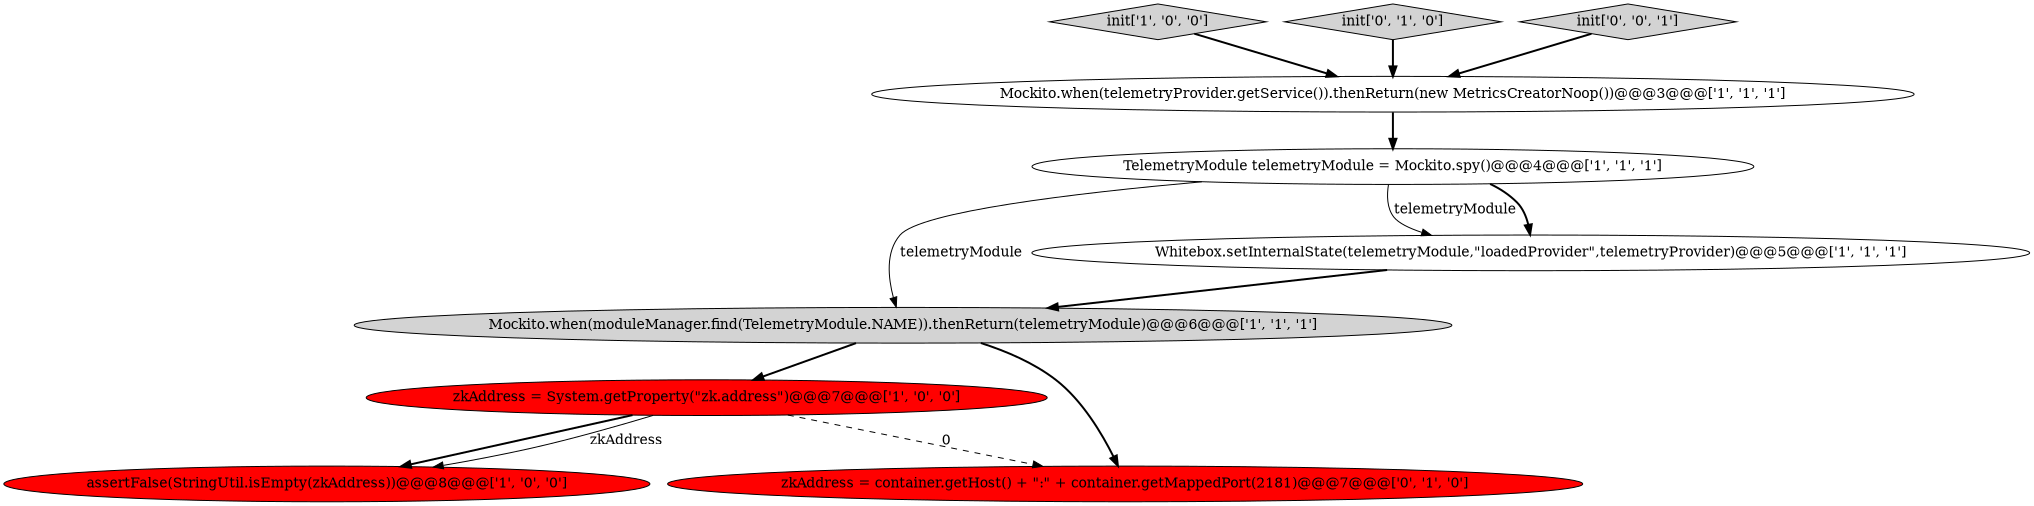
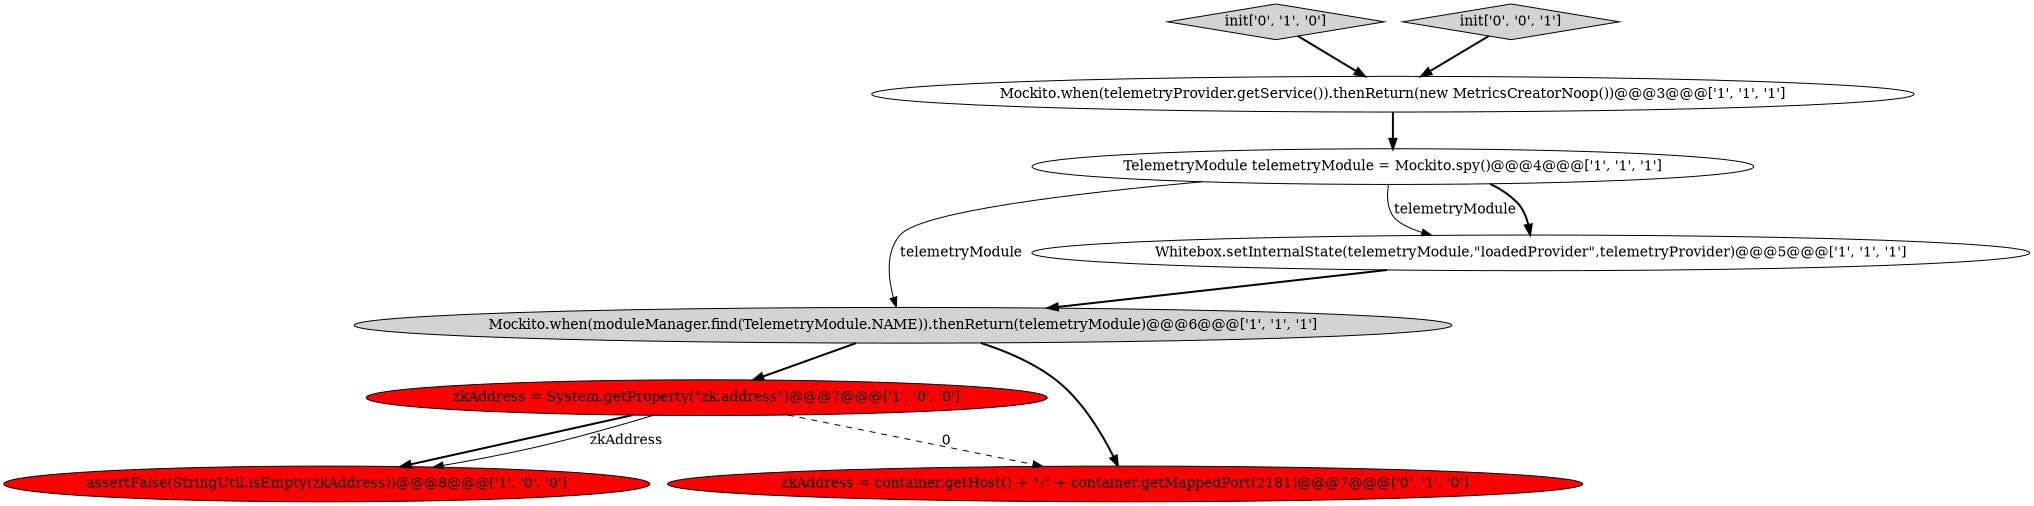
(1158, 22) -> none
